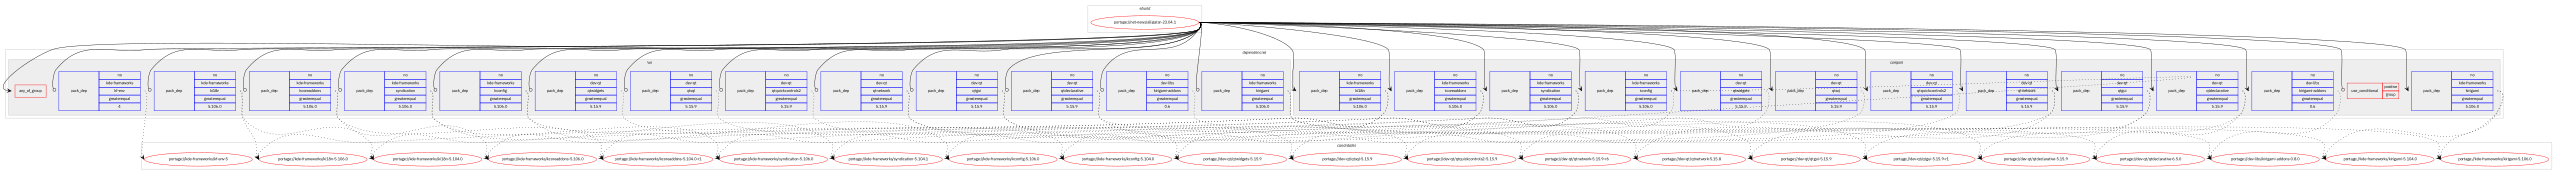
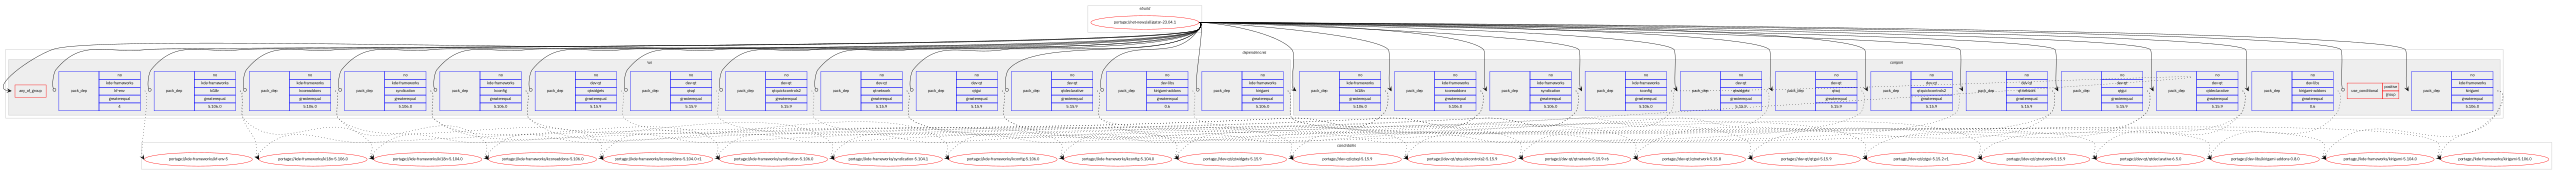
(1921, 159) -> (1921, 159)
(2036, 159) -> (2036, 159)
